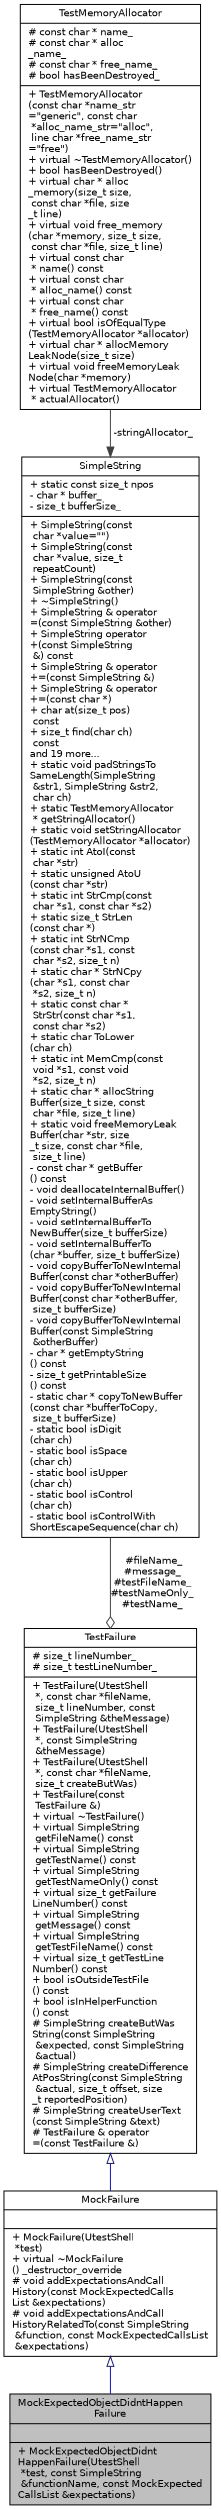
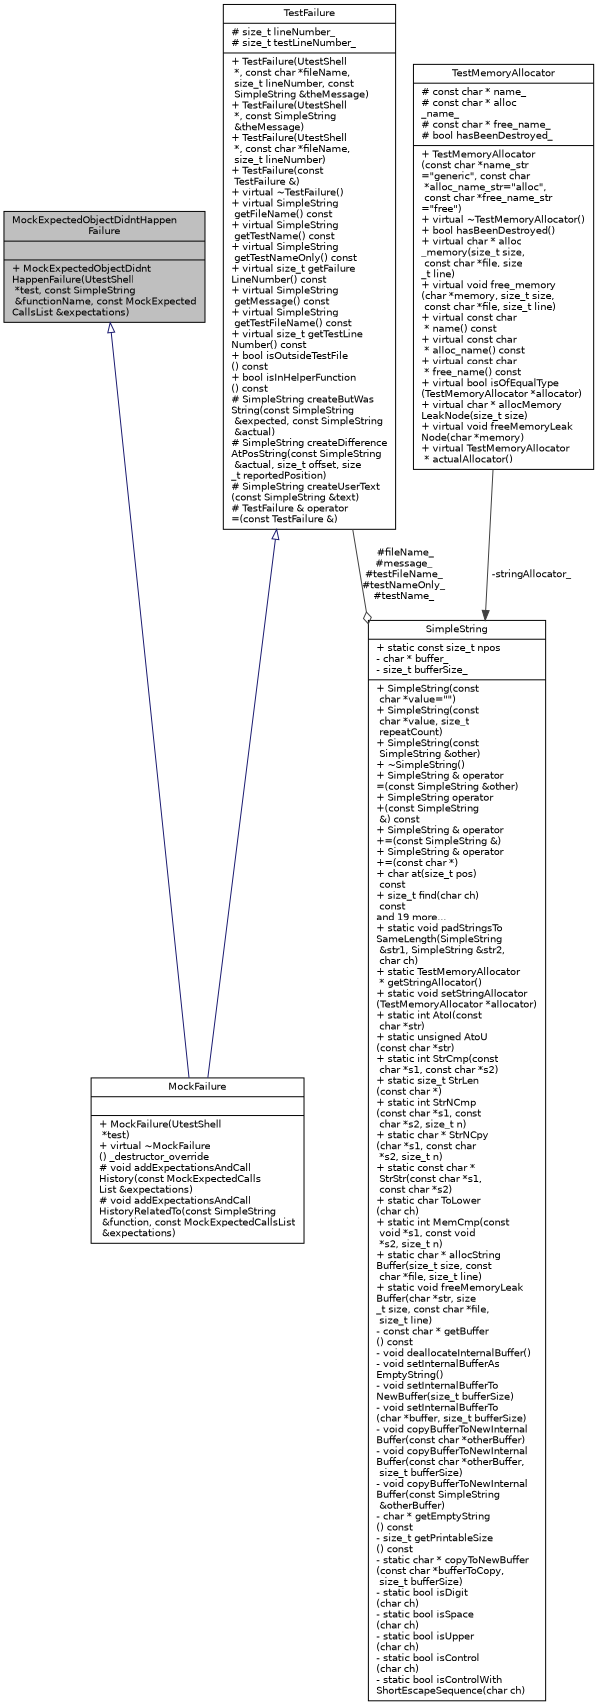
(90, 138) -> (487, 198)
(110, 1577) -> (360, 571)
(85, 1784) -> (279, 160)
(110, 2380) -> (150, 705)
